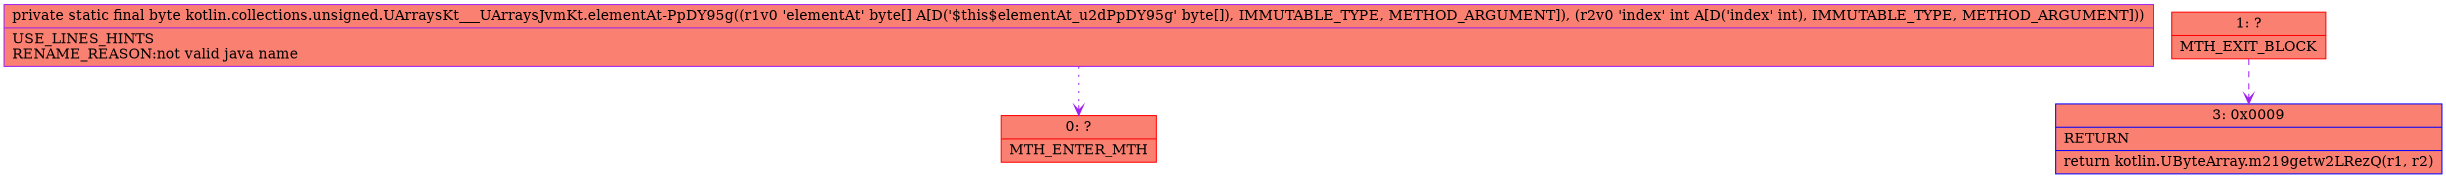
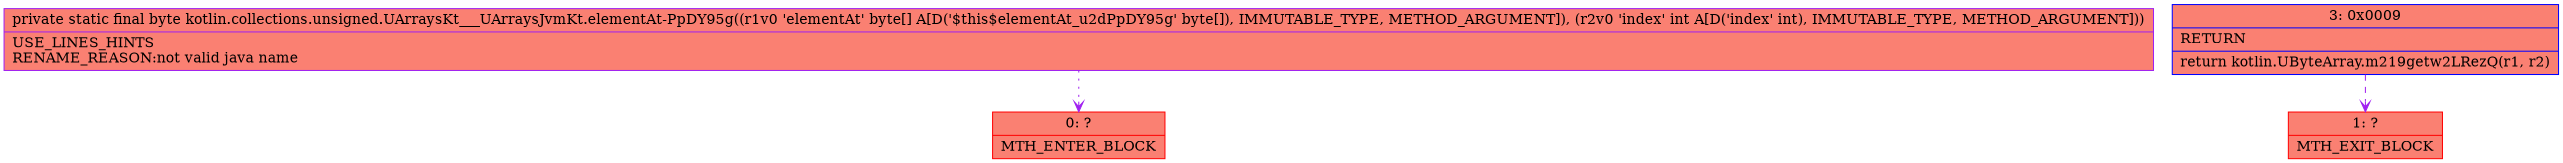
(2249, 76) -> (2365, 88)
(1079, 150) -> (1079, 147)
